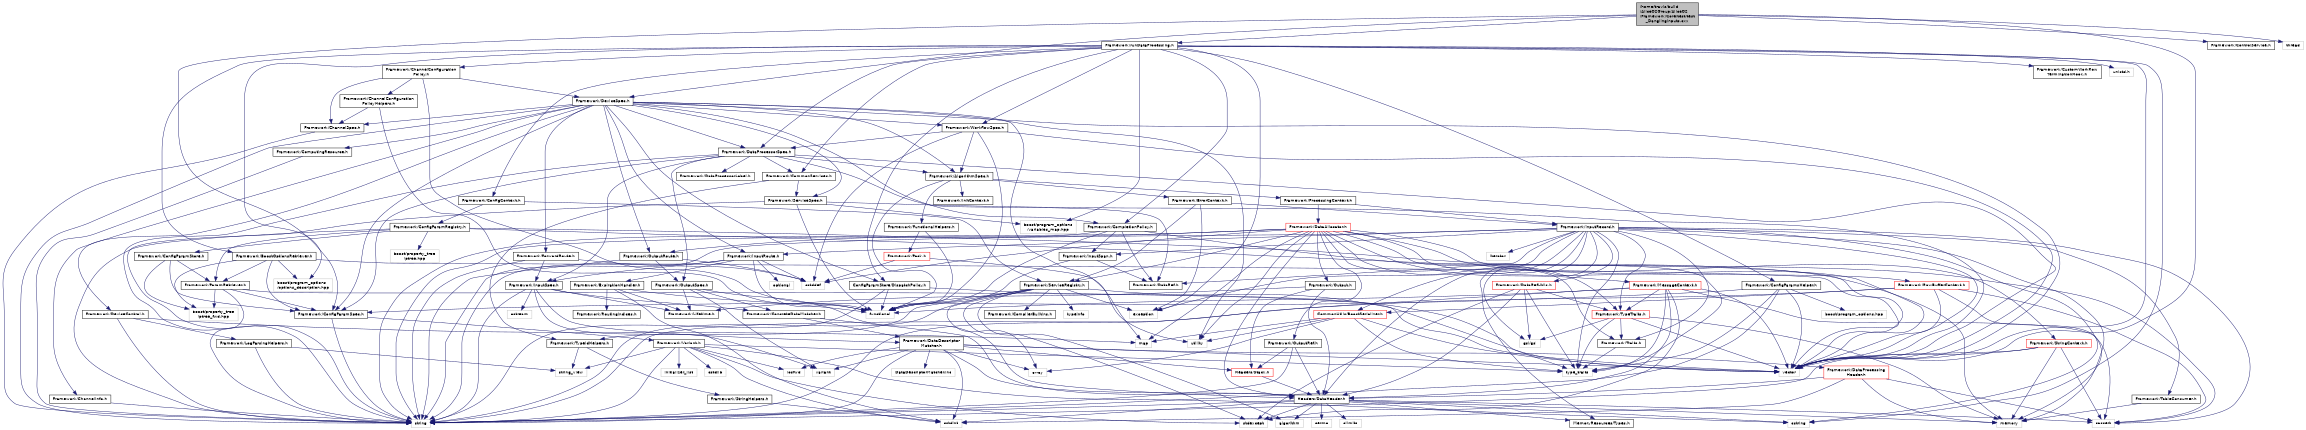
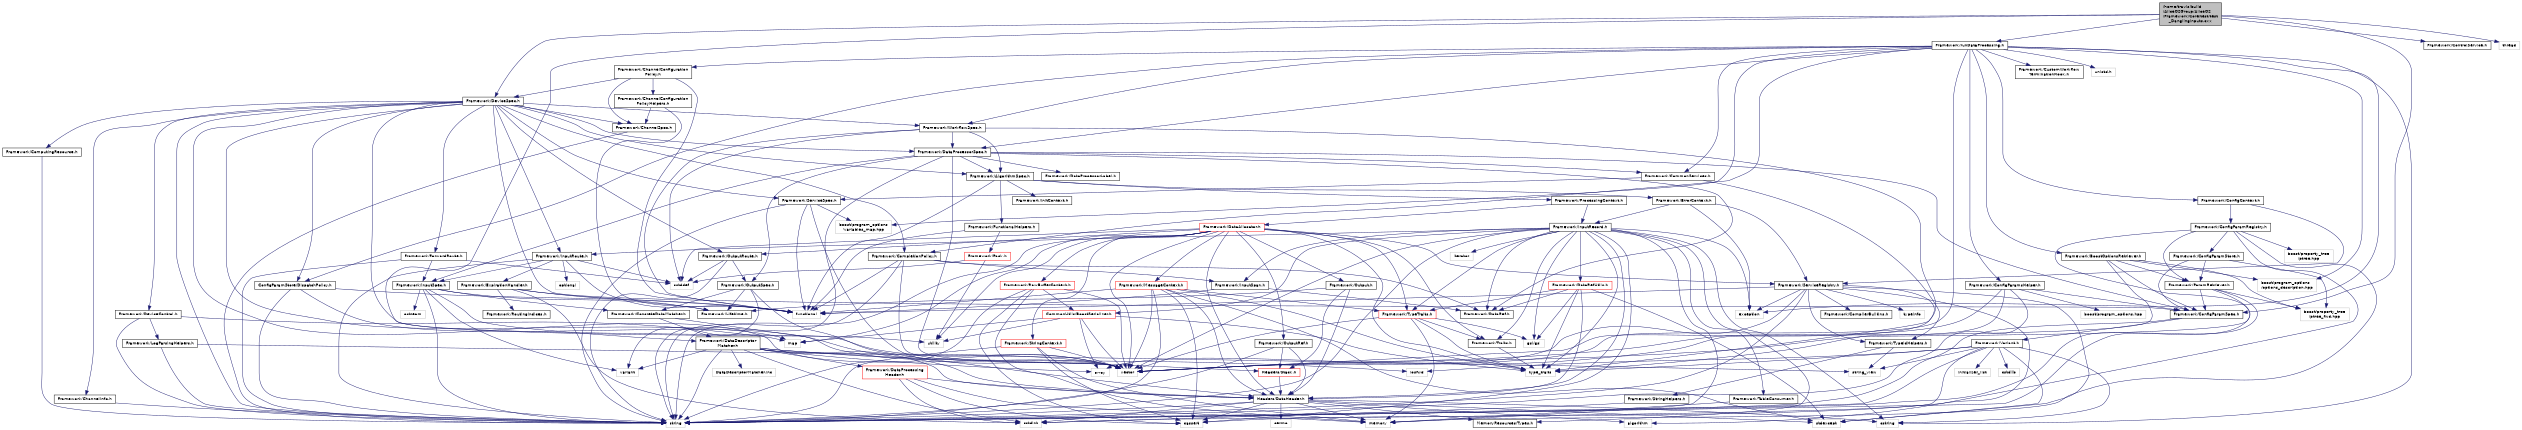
none -> (1536, 299)
(1351, 423) -> none
